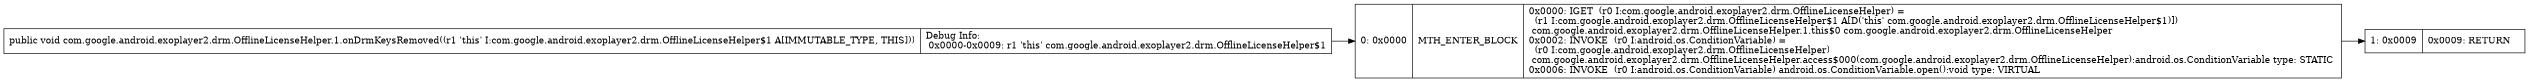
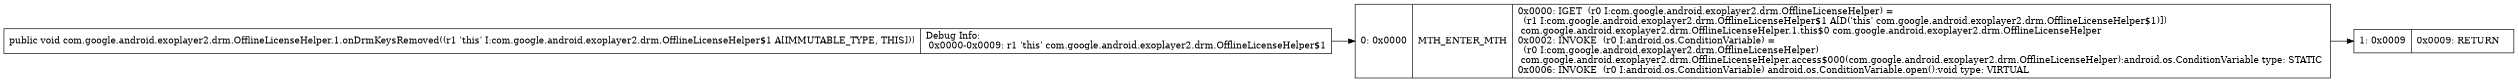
(1468, 41) -> (1463, 41)
